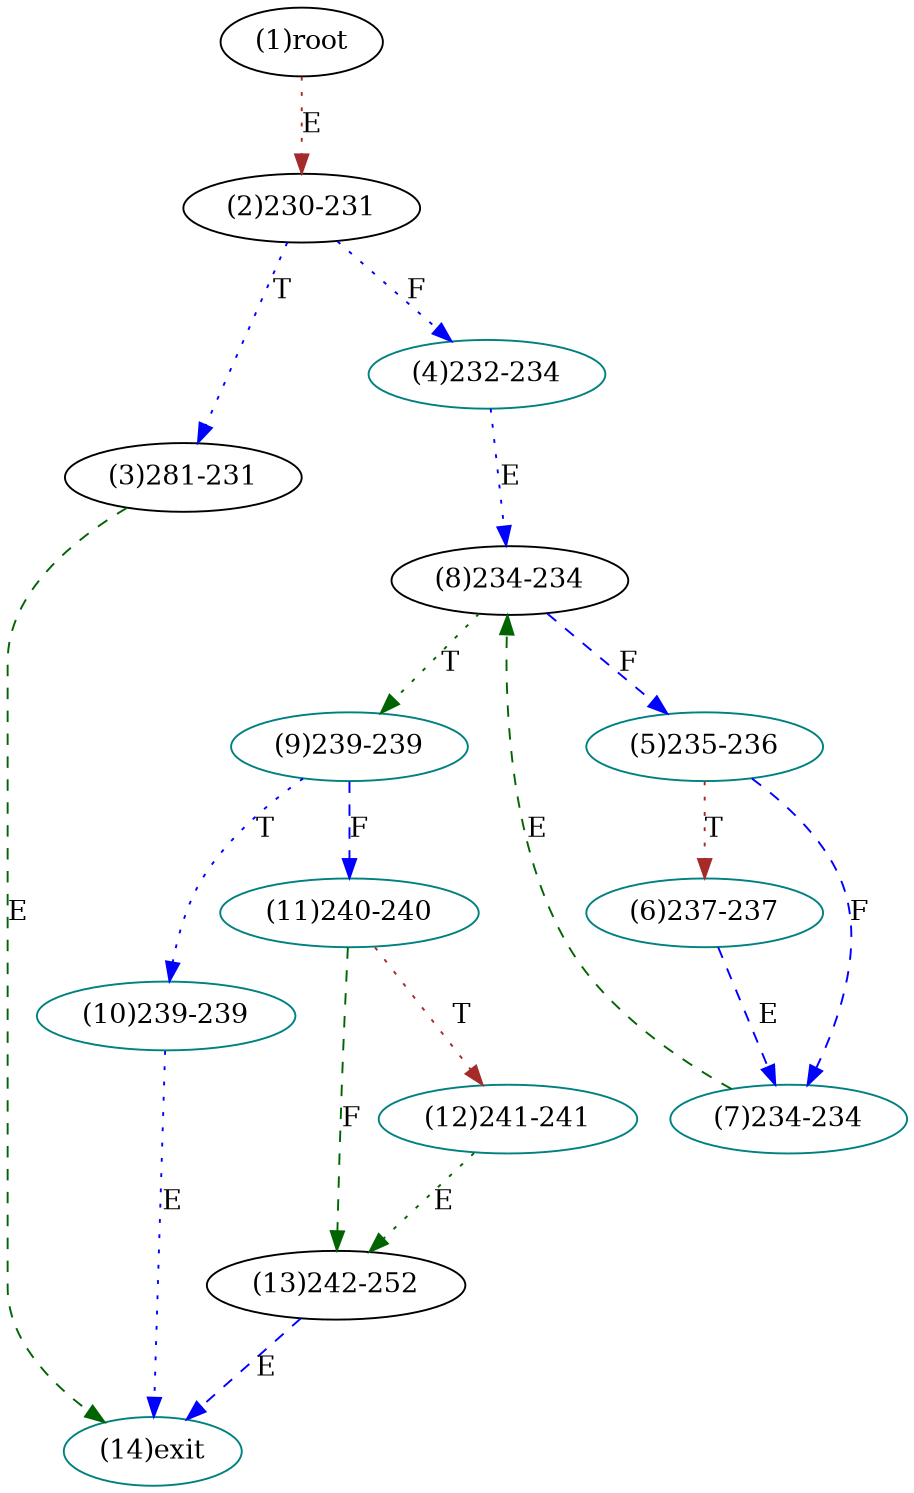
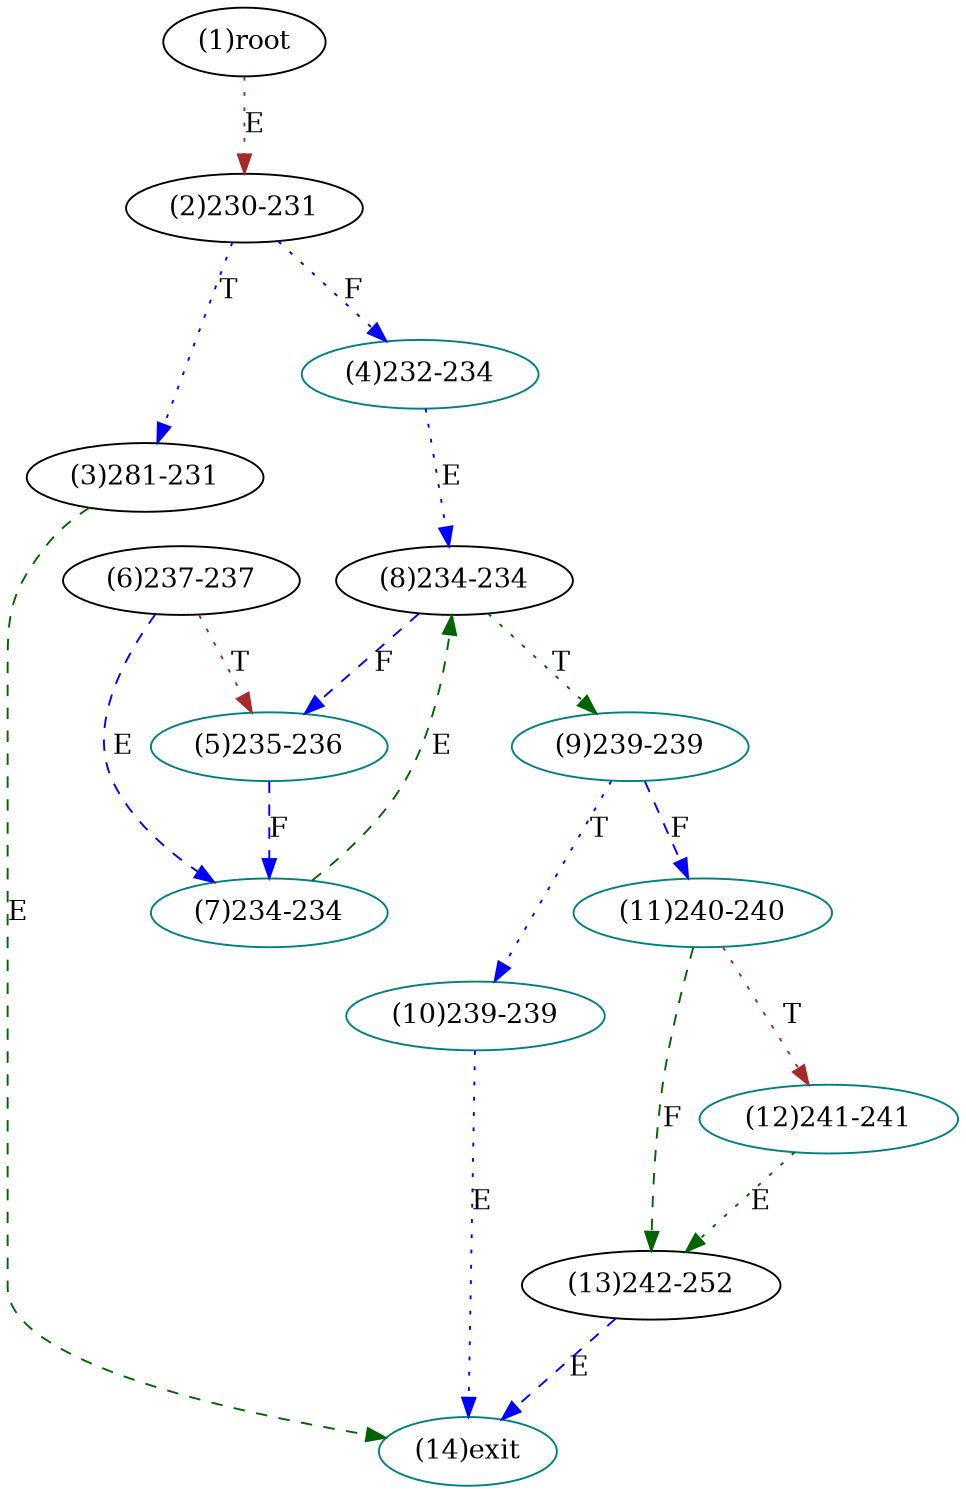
(705, 820) -> (221, 655)
(705, 913) -> (181, 581)
